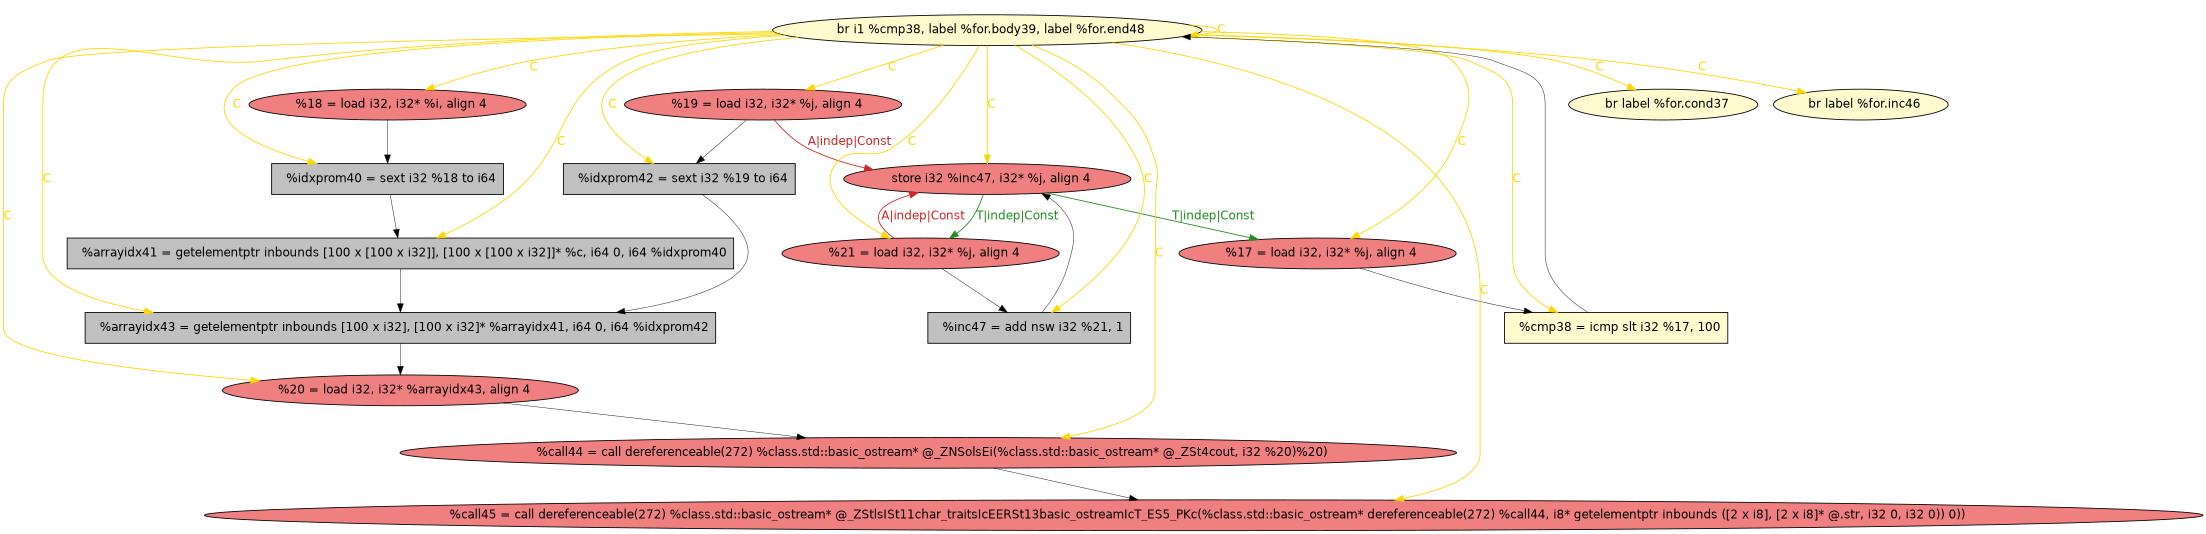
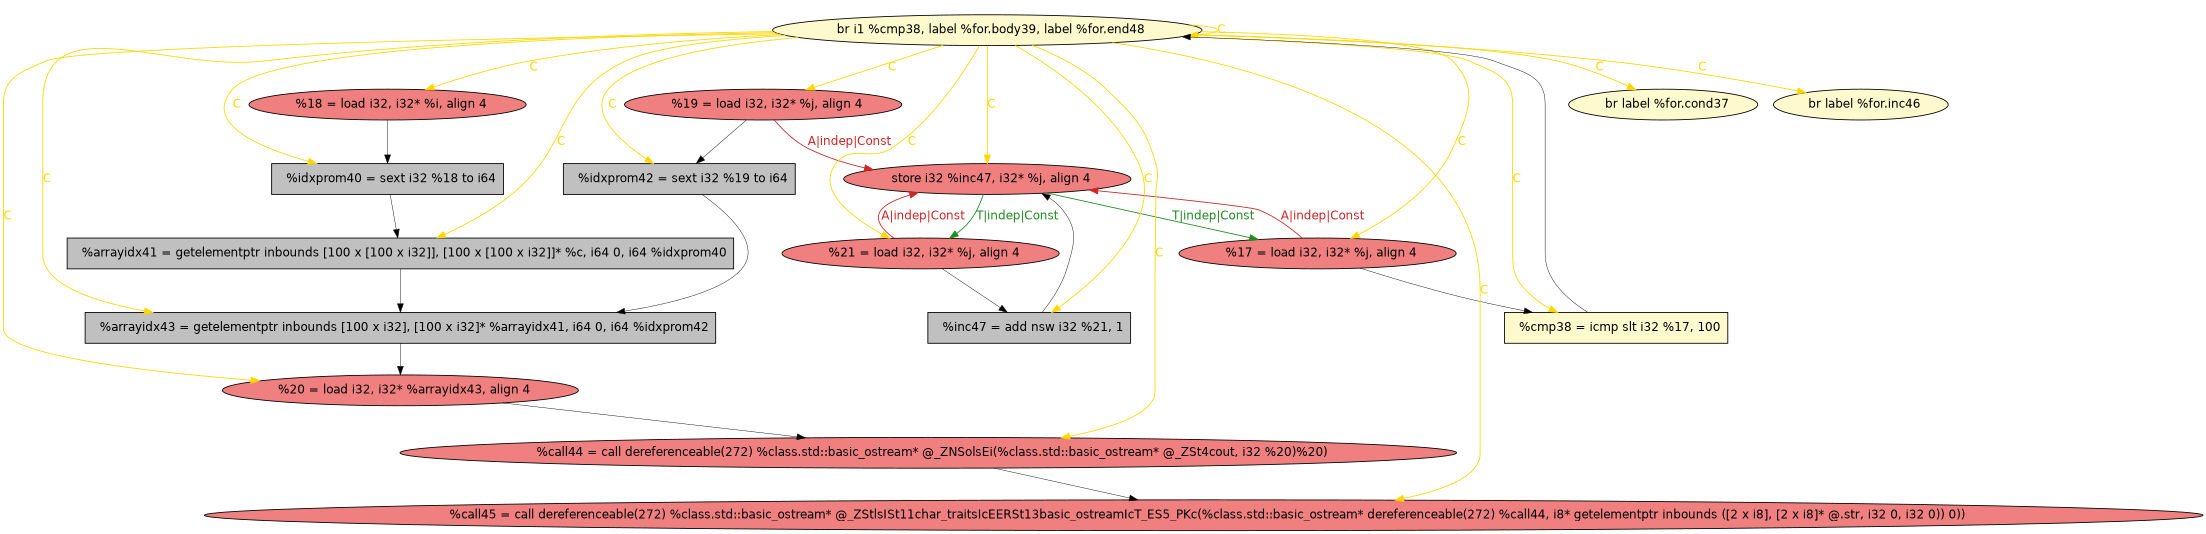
none -> (1204, 202)
